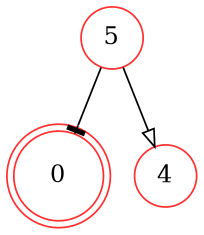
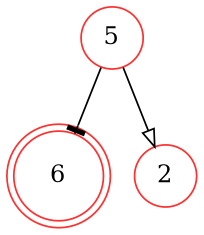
(59, 176) -> (59, 176)
(166, 176) -> (166, 176)
